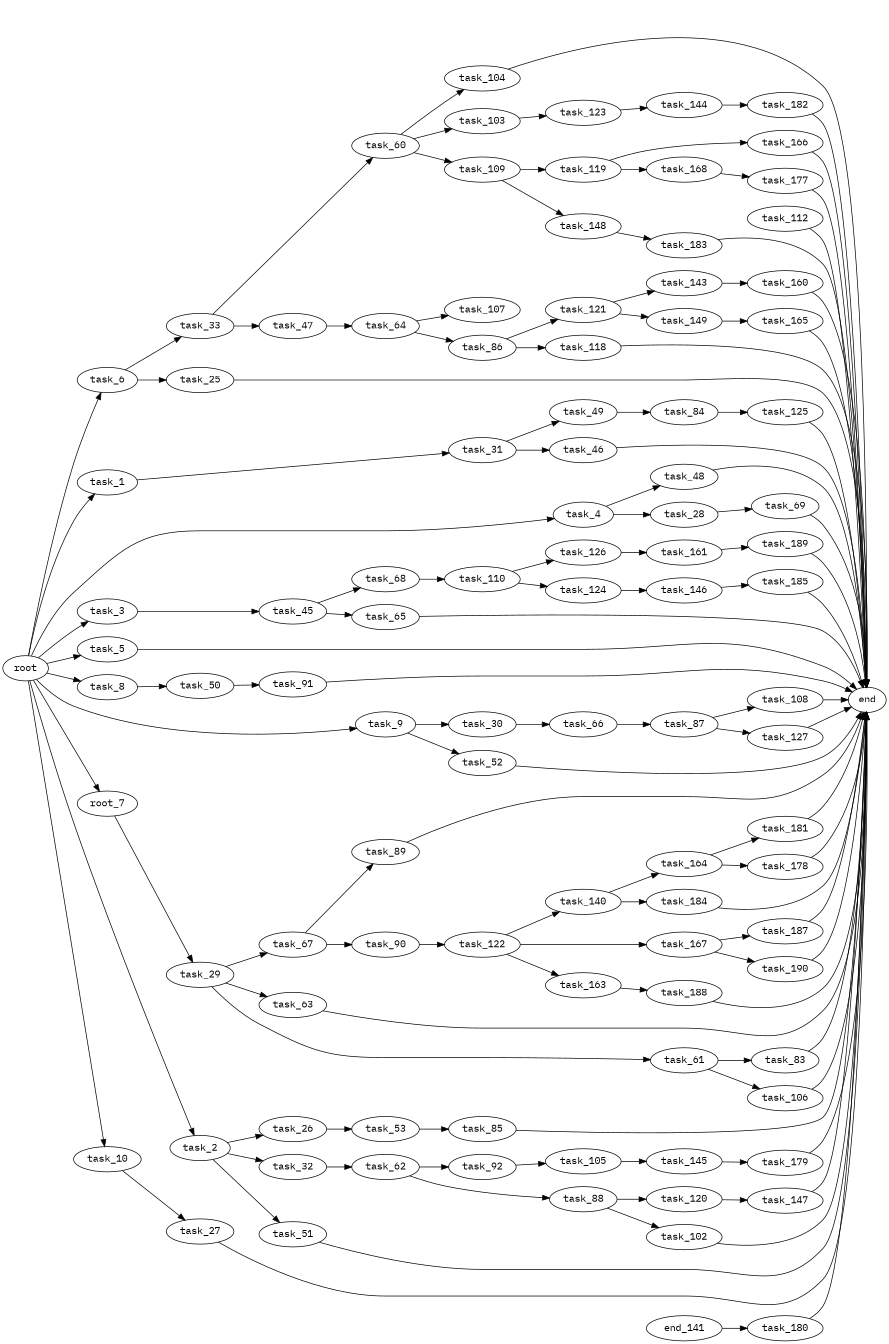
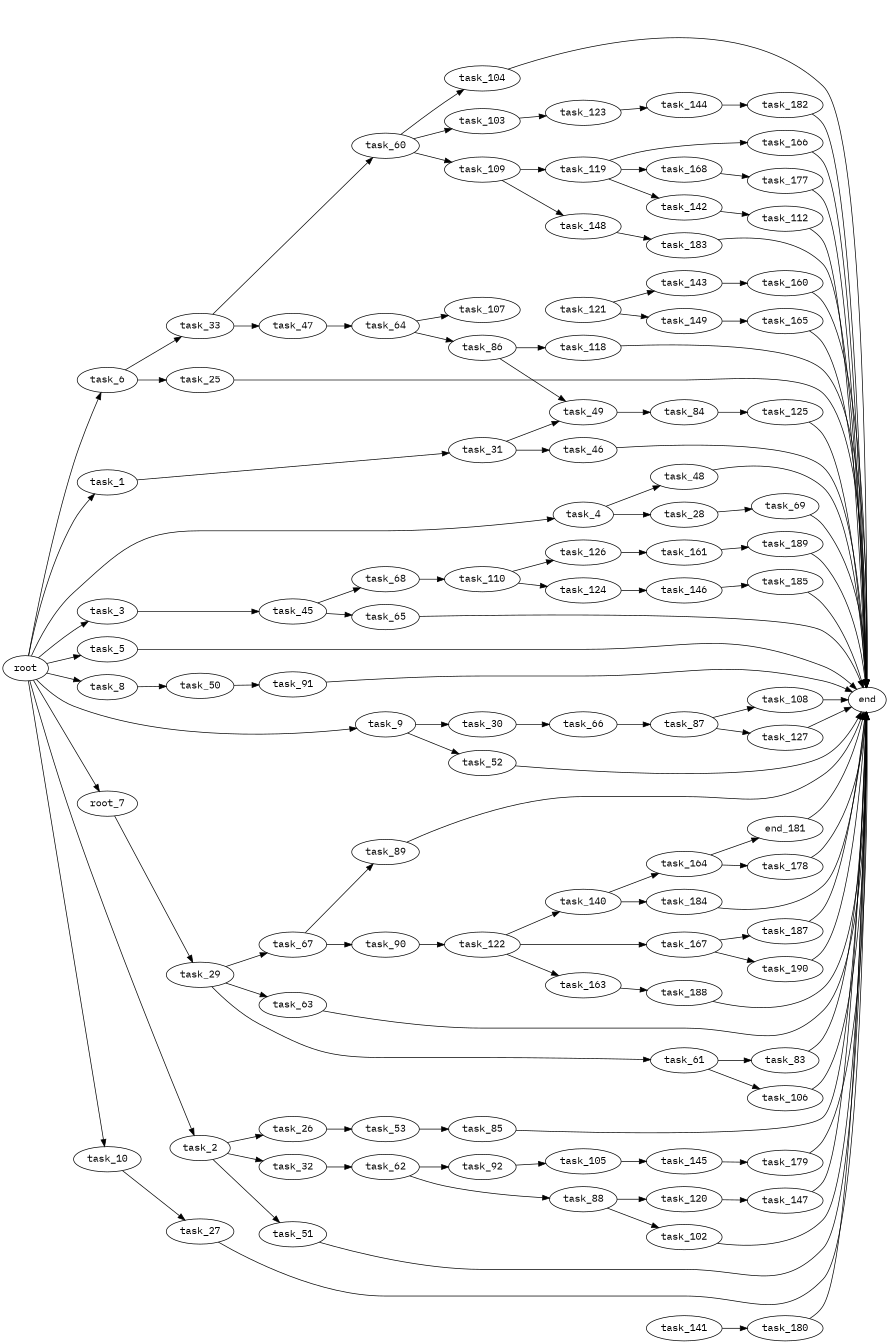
none -> (684, 207)
(529, 330) -> (525, 375)
(785, 829) -> (785, 829)
(684, 1328) -> (684, 1328)
